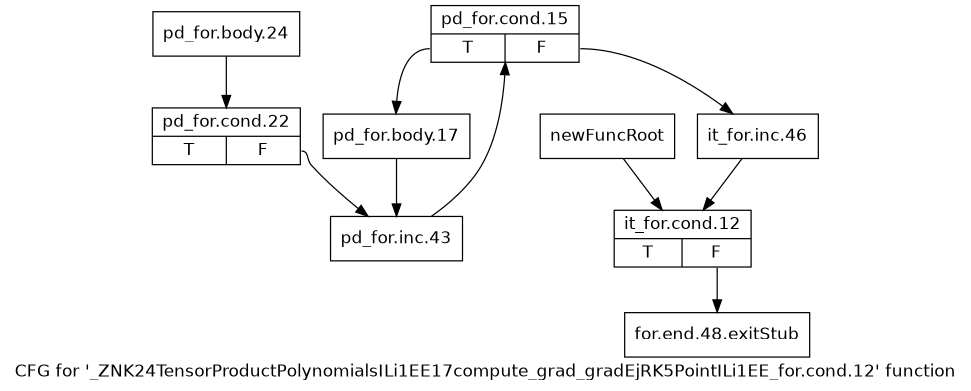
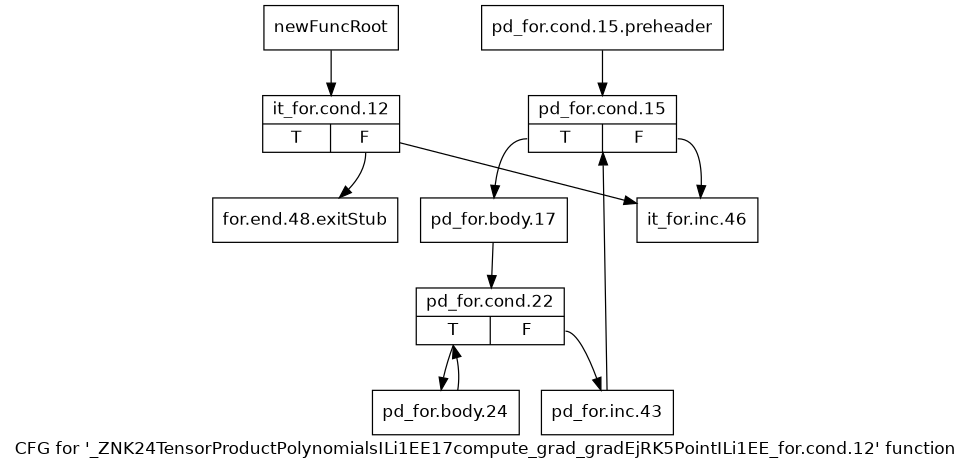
none -> (602, 28)
(726, 179) -> (512, 171)
(397, 181) -> (492, 259)
none -> (448, 361)
